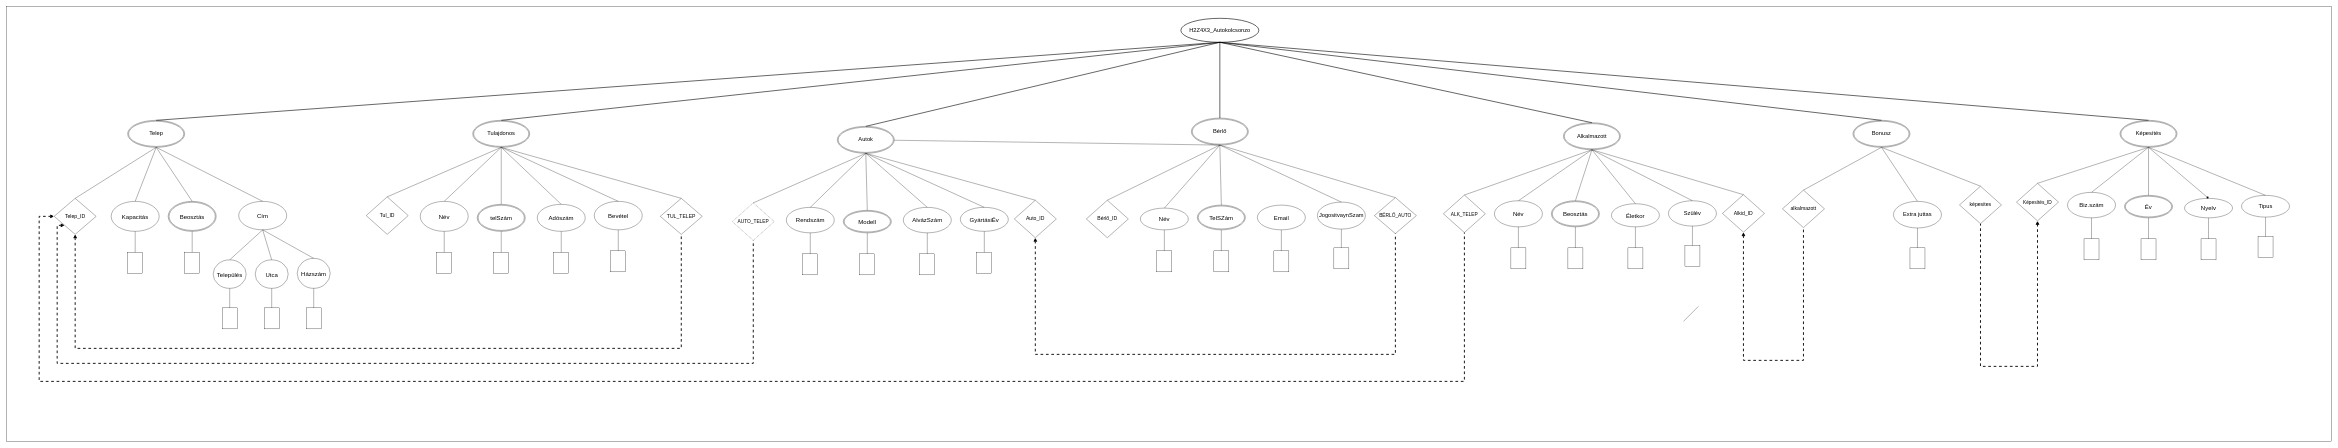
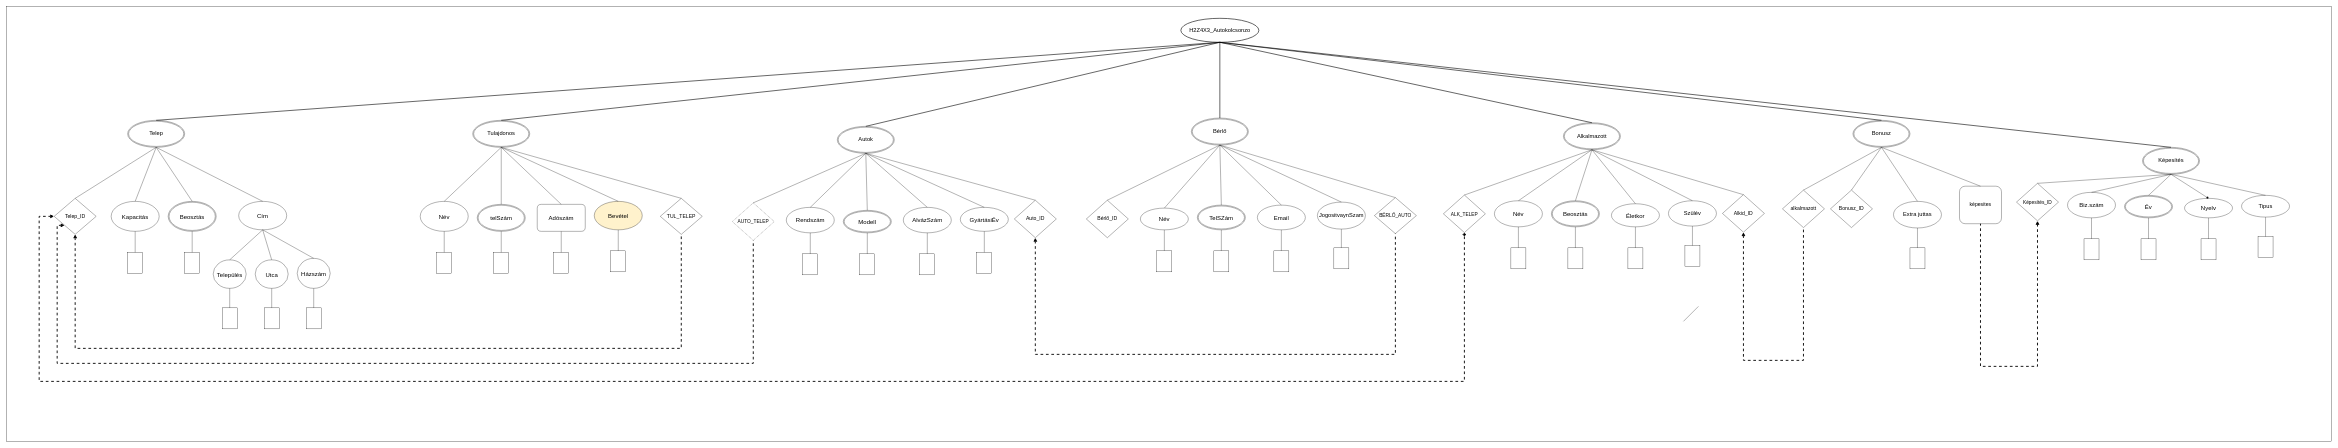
(2148, 134) -> (2171, 161)
(1052, 142) -> (1251, 176)
none -> (1866, 169)
(441, 173) -> none
(1980, 205) -> (1980, 205)
none -> (1851, 209)
(387, 215) -> none
(618, 215) -> (618, 215)
(561, 218) -> (561, 218)
(1464, 235) -> (1464, 237)
